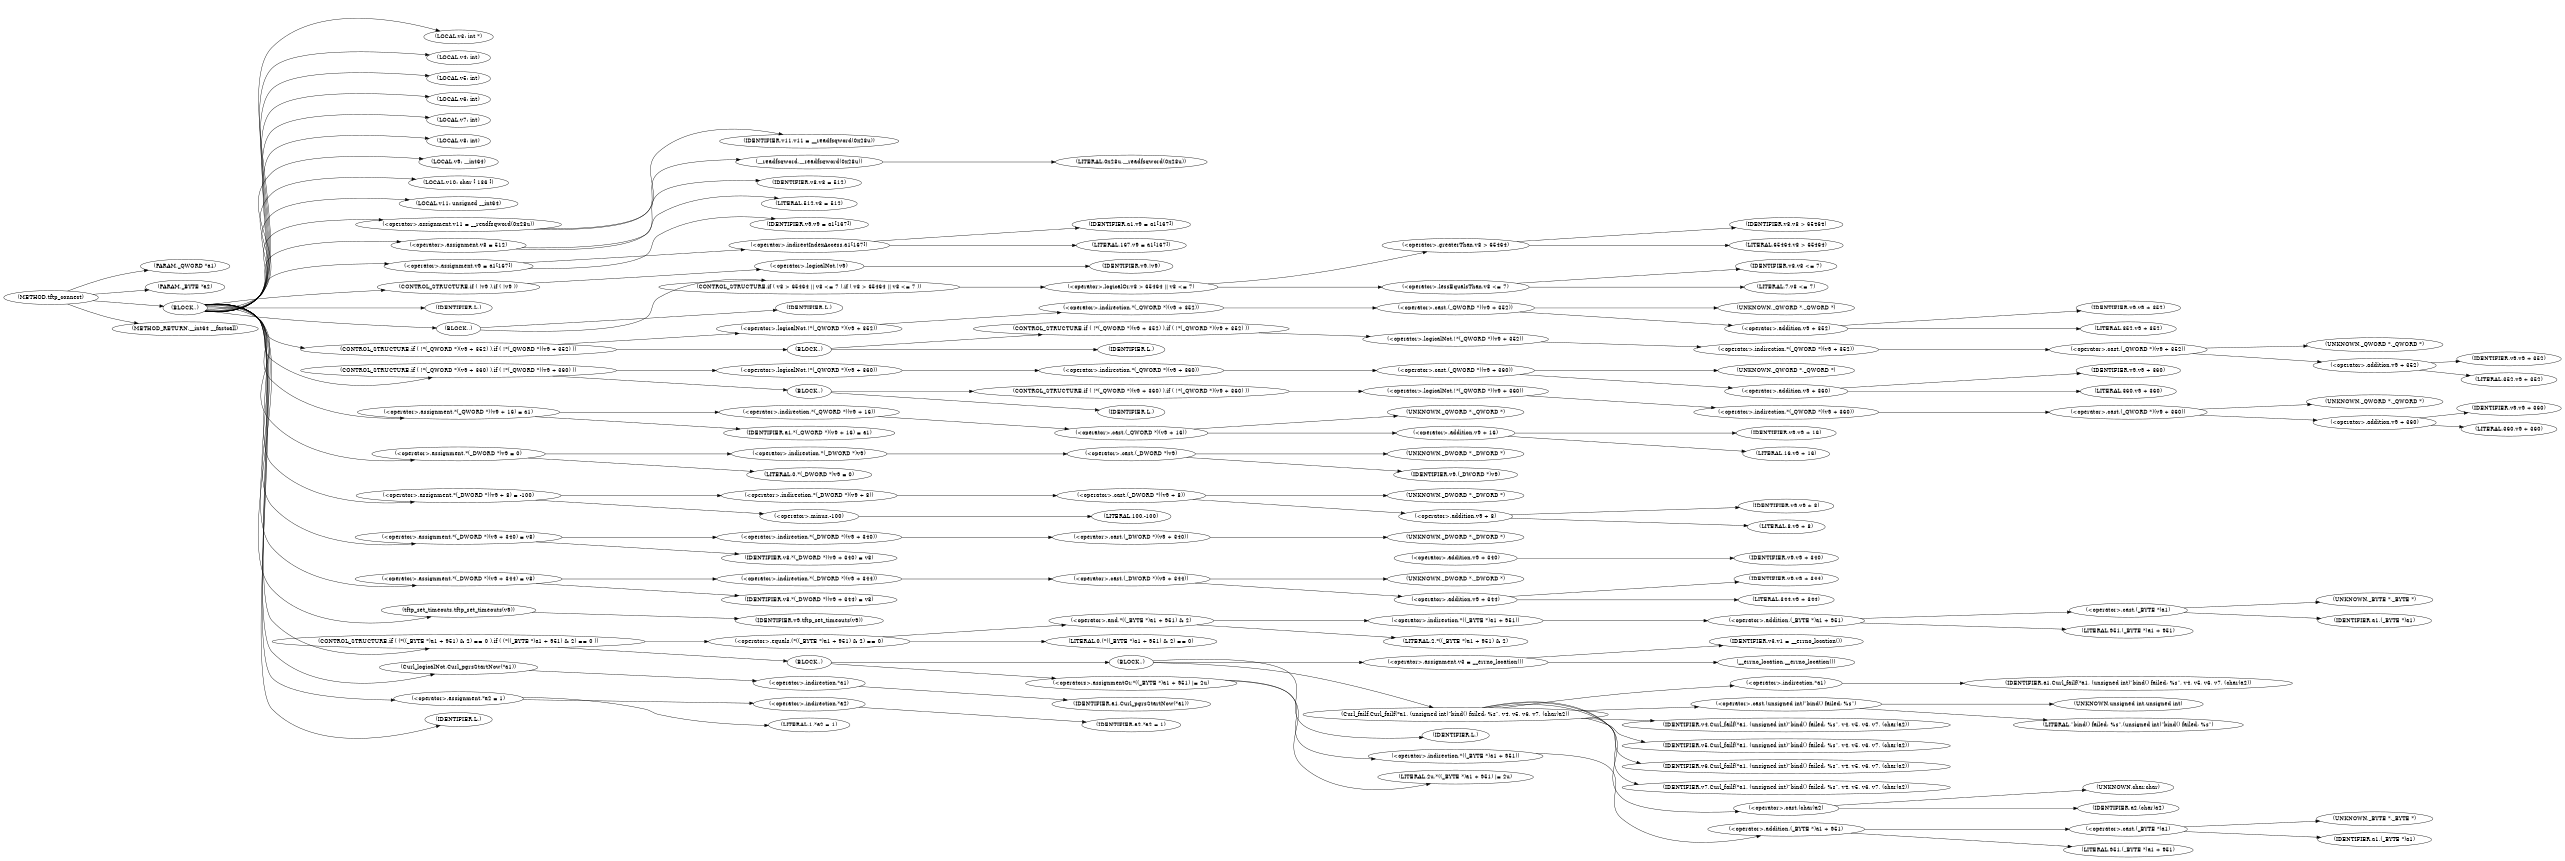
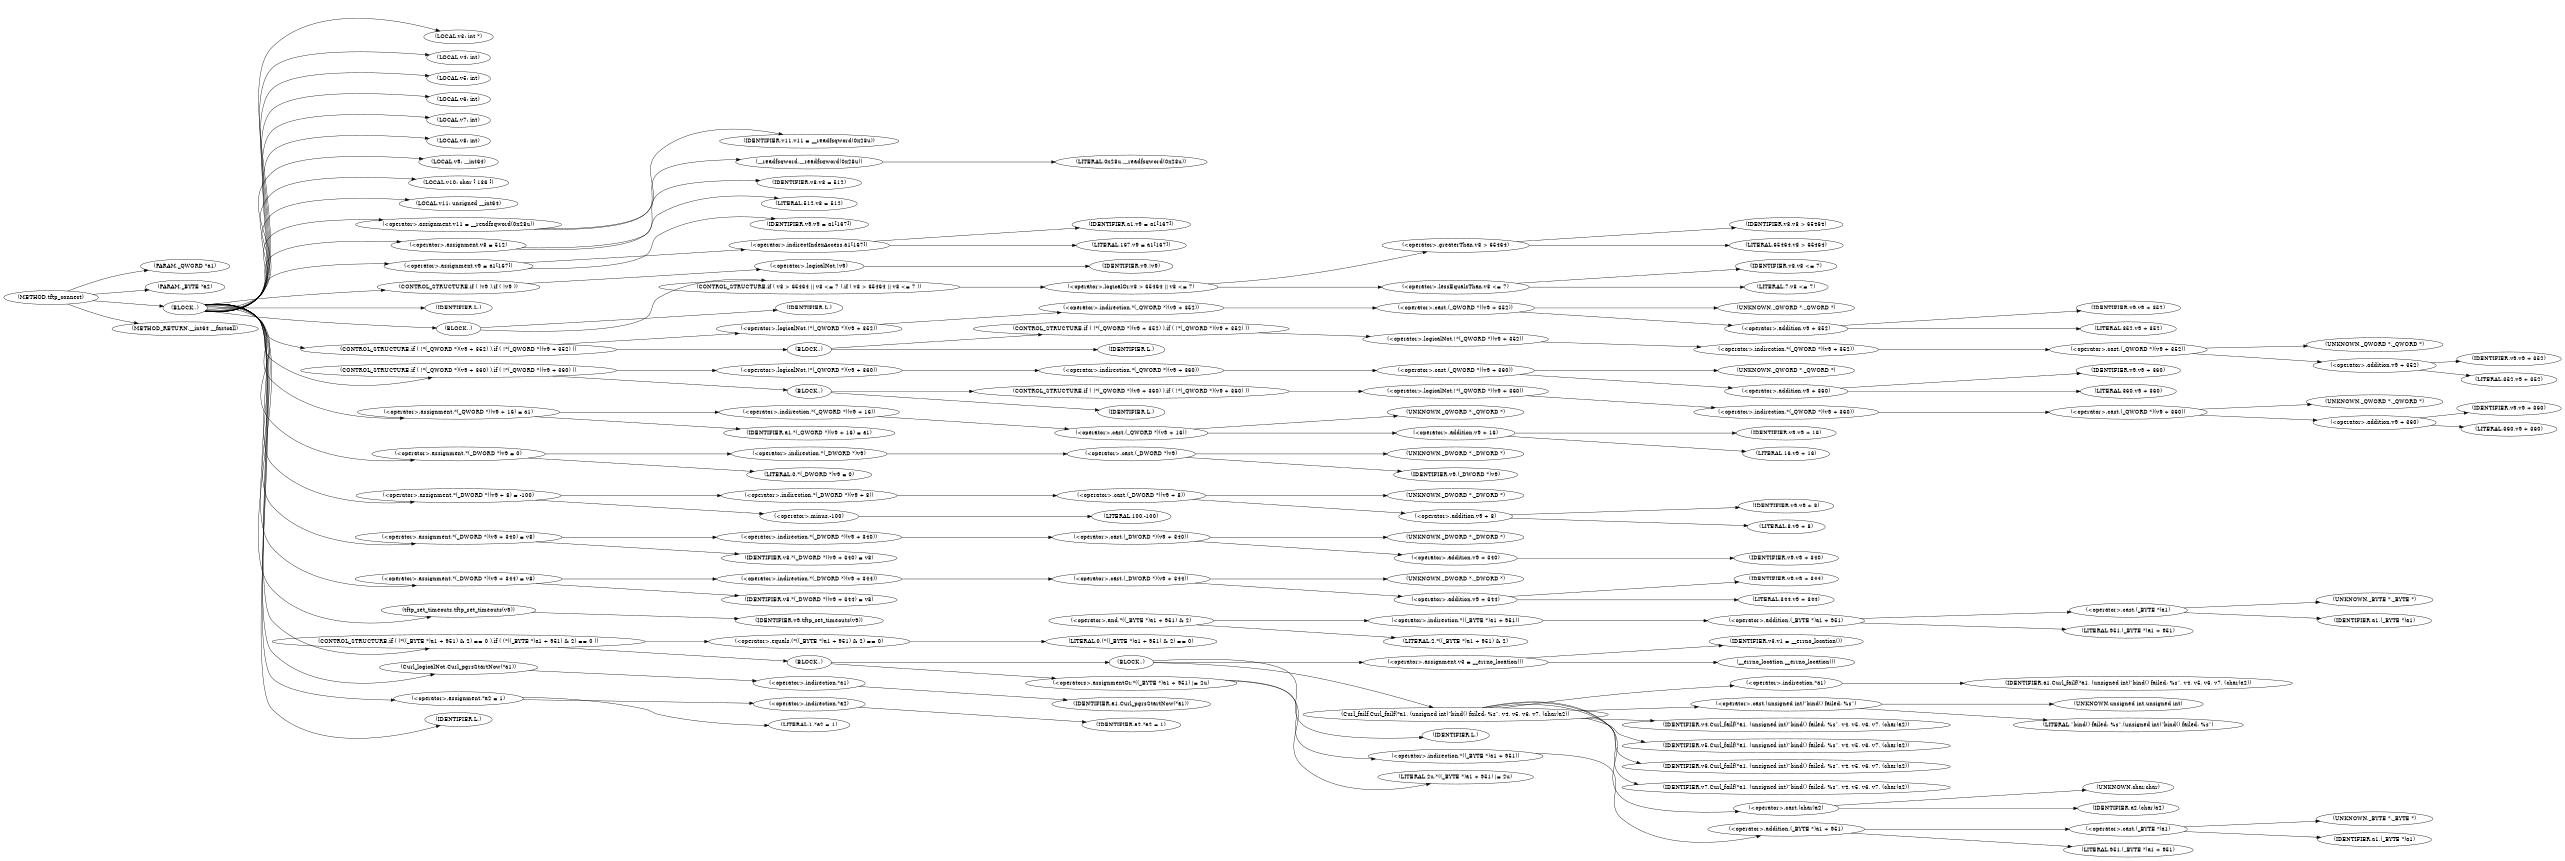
none -> (1297, 548)
(972, 631) -> none
